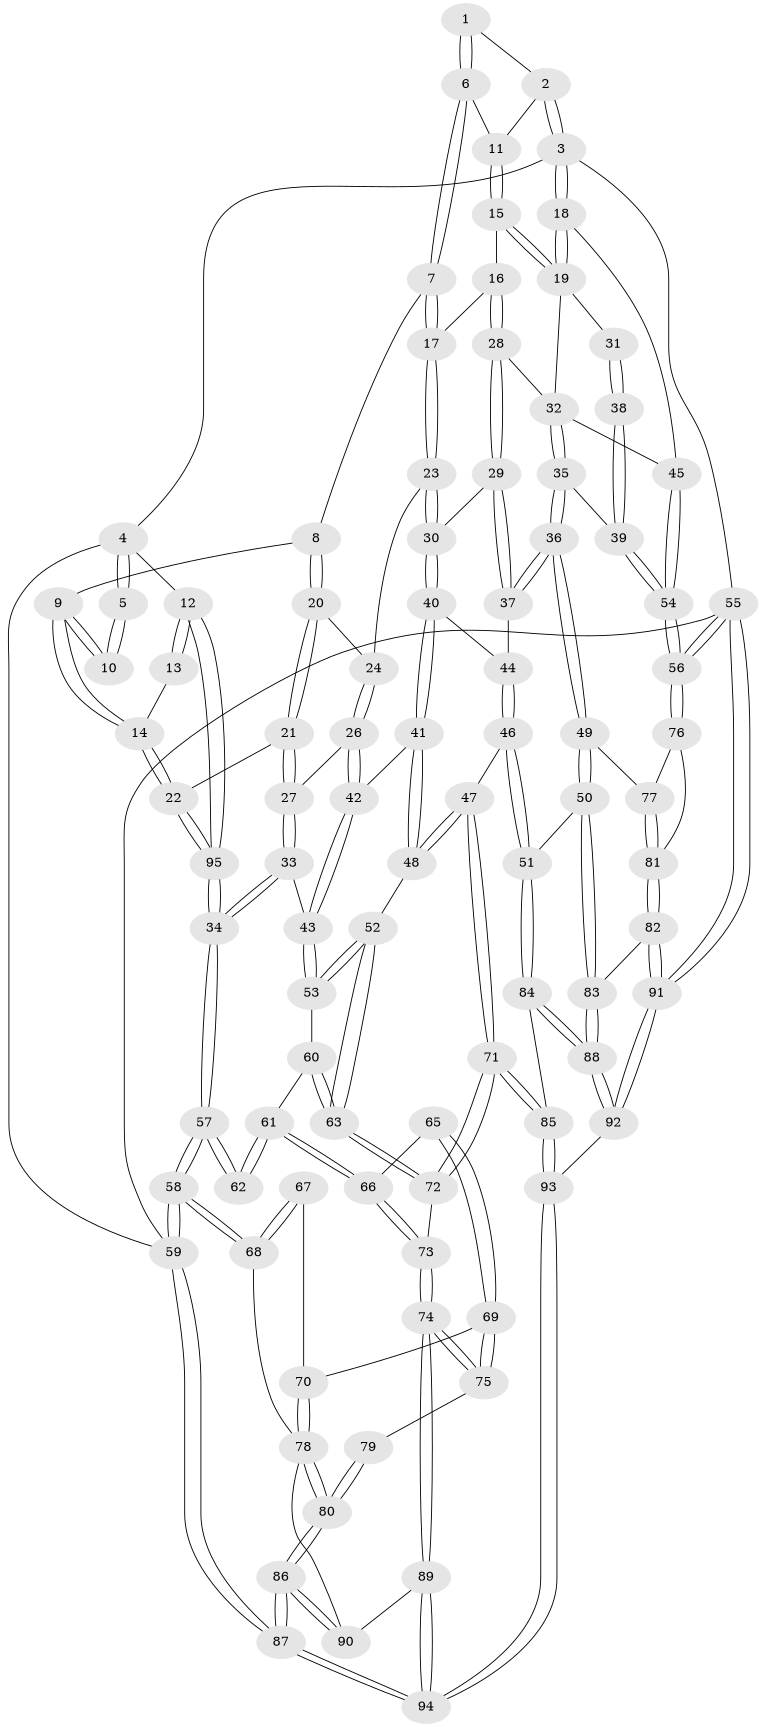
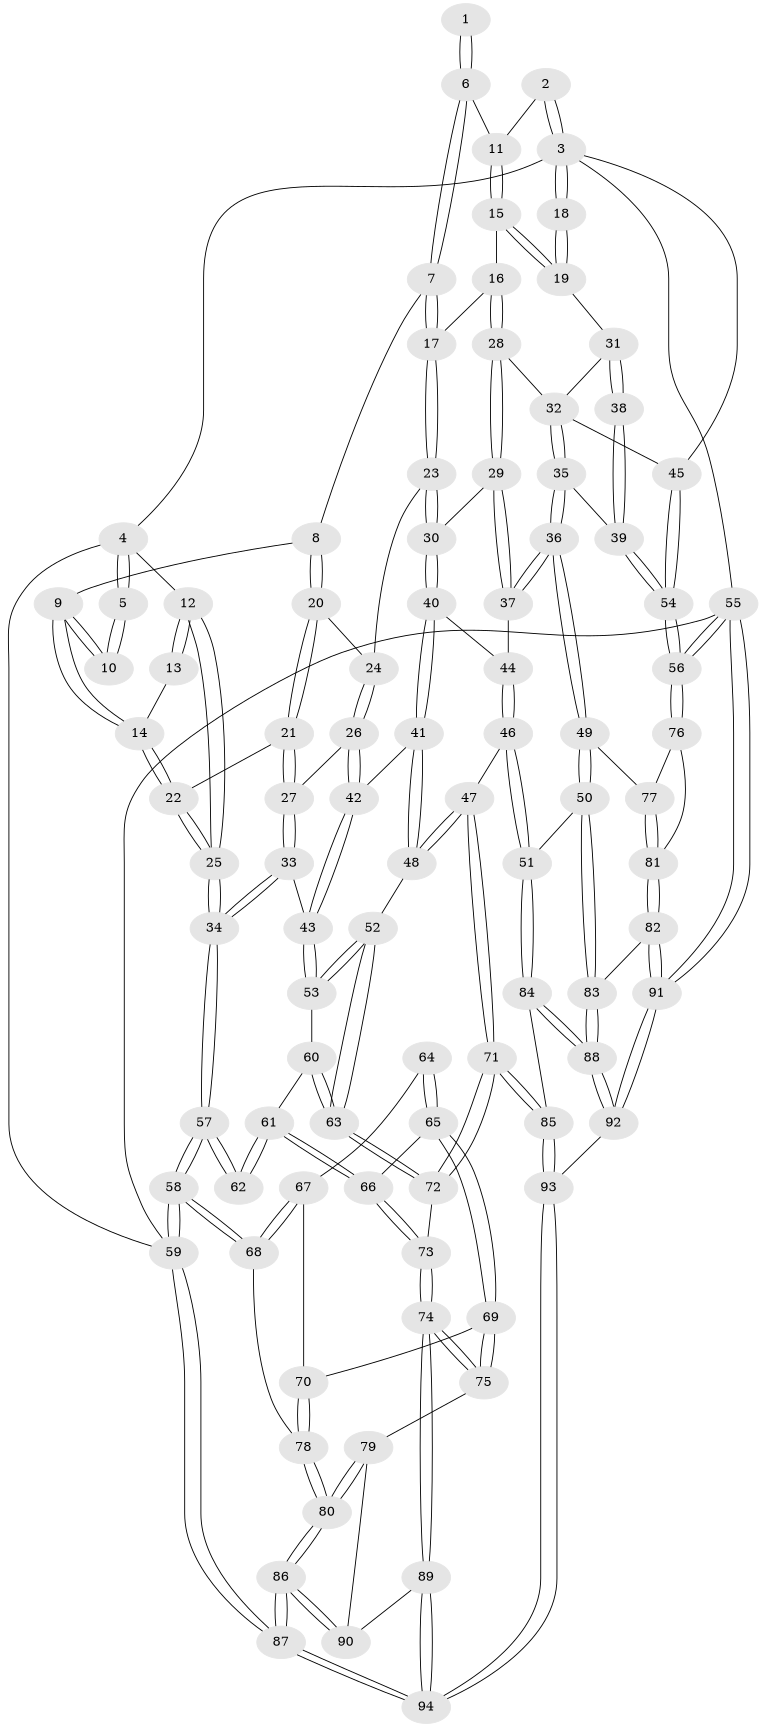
(506, 52) -> none
(648, 333) -> (736, 270)
(558, 344) -> (584, 377)
(214, 864) -> (214, 864)
none -> (427, 1058)
(297, 1536) -> (358, 1545)
